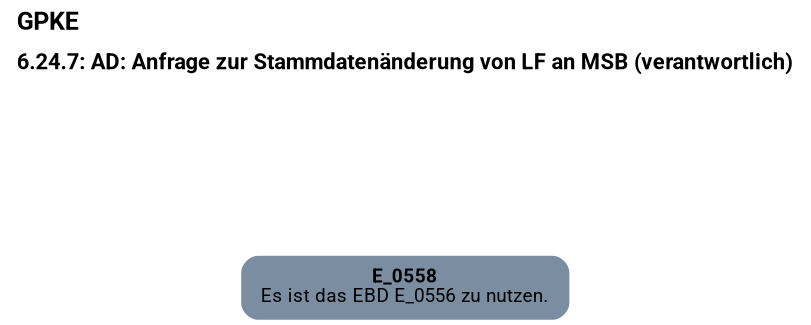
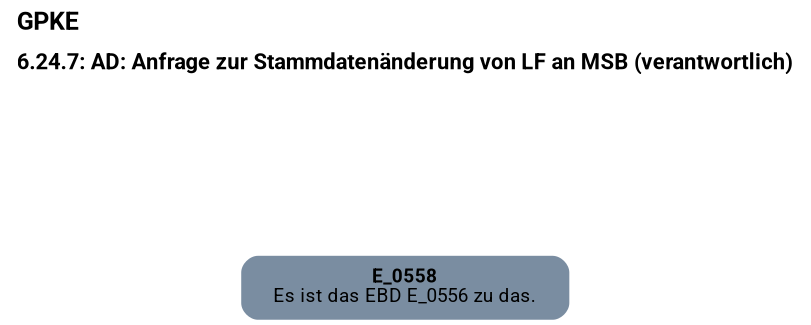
(405, 296) -> (405, 296)
